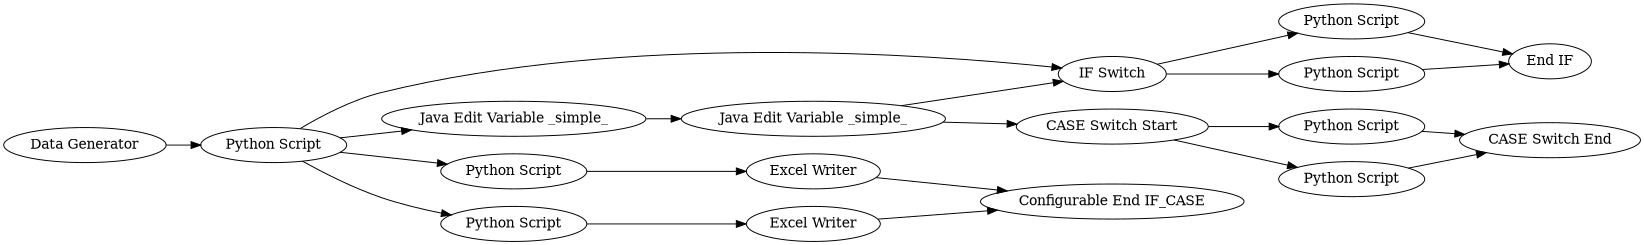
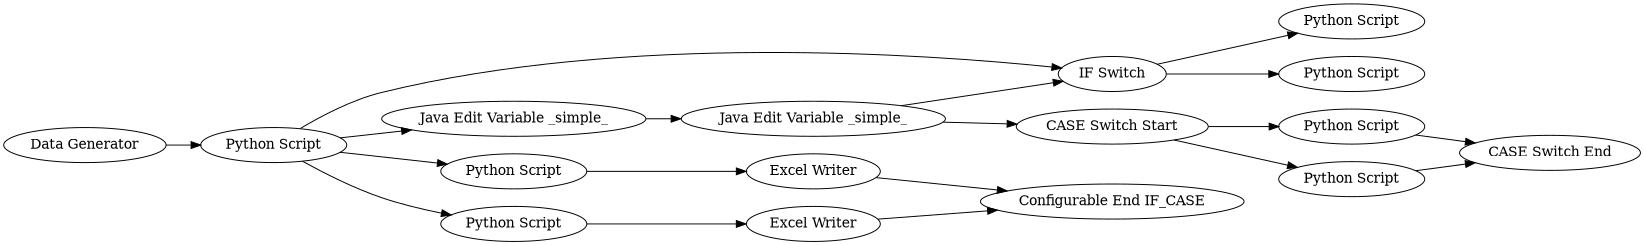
(1550, 61) -> none
